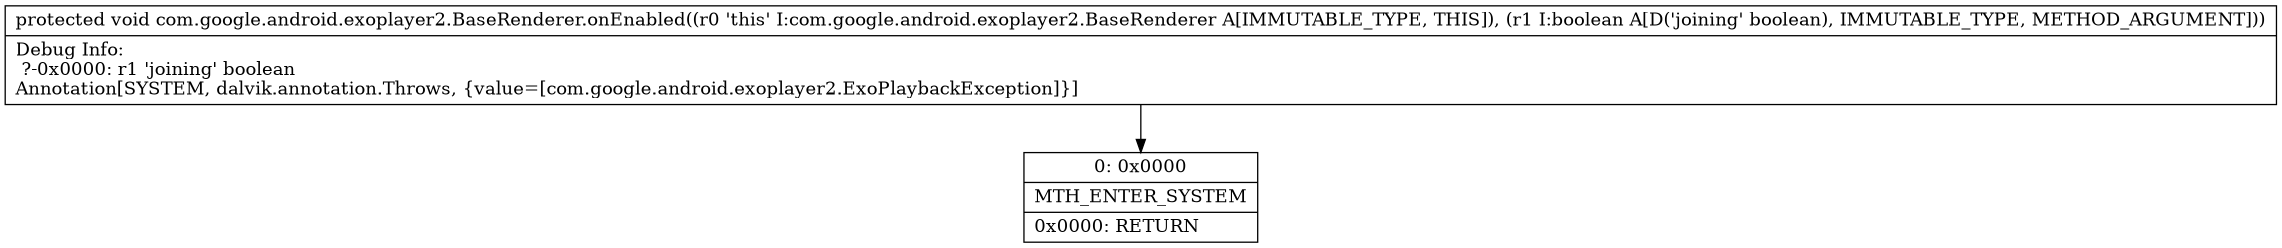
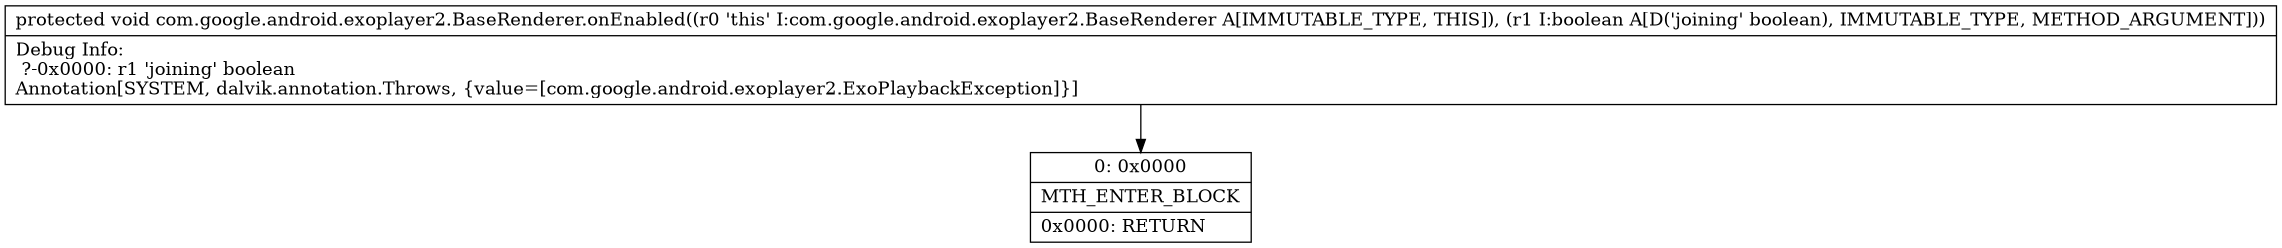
(1141, 197) -> (1141, 197)
